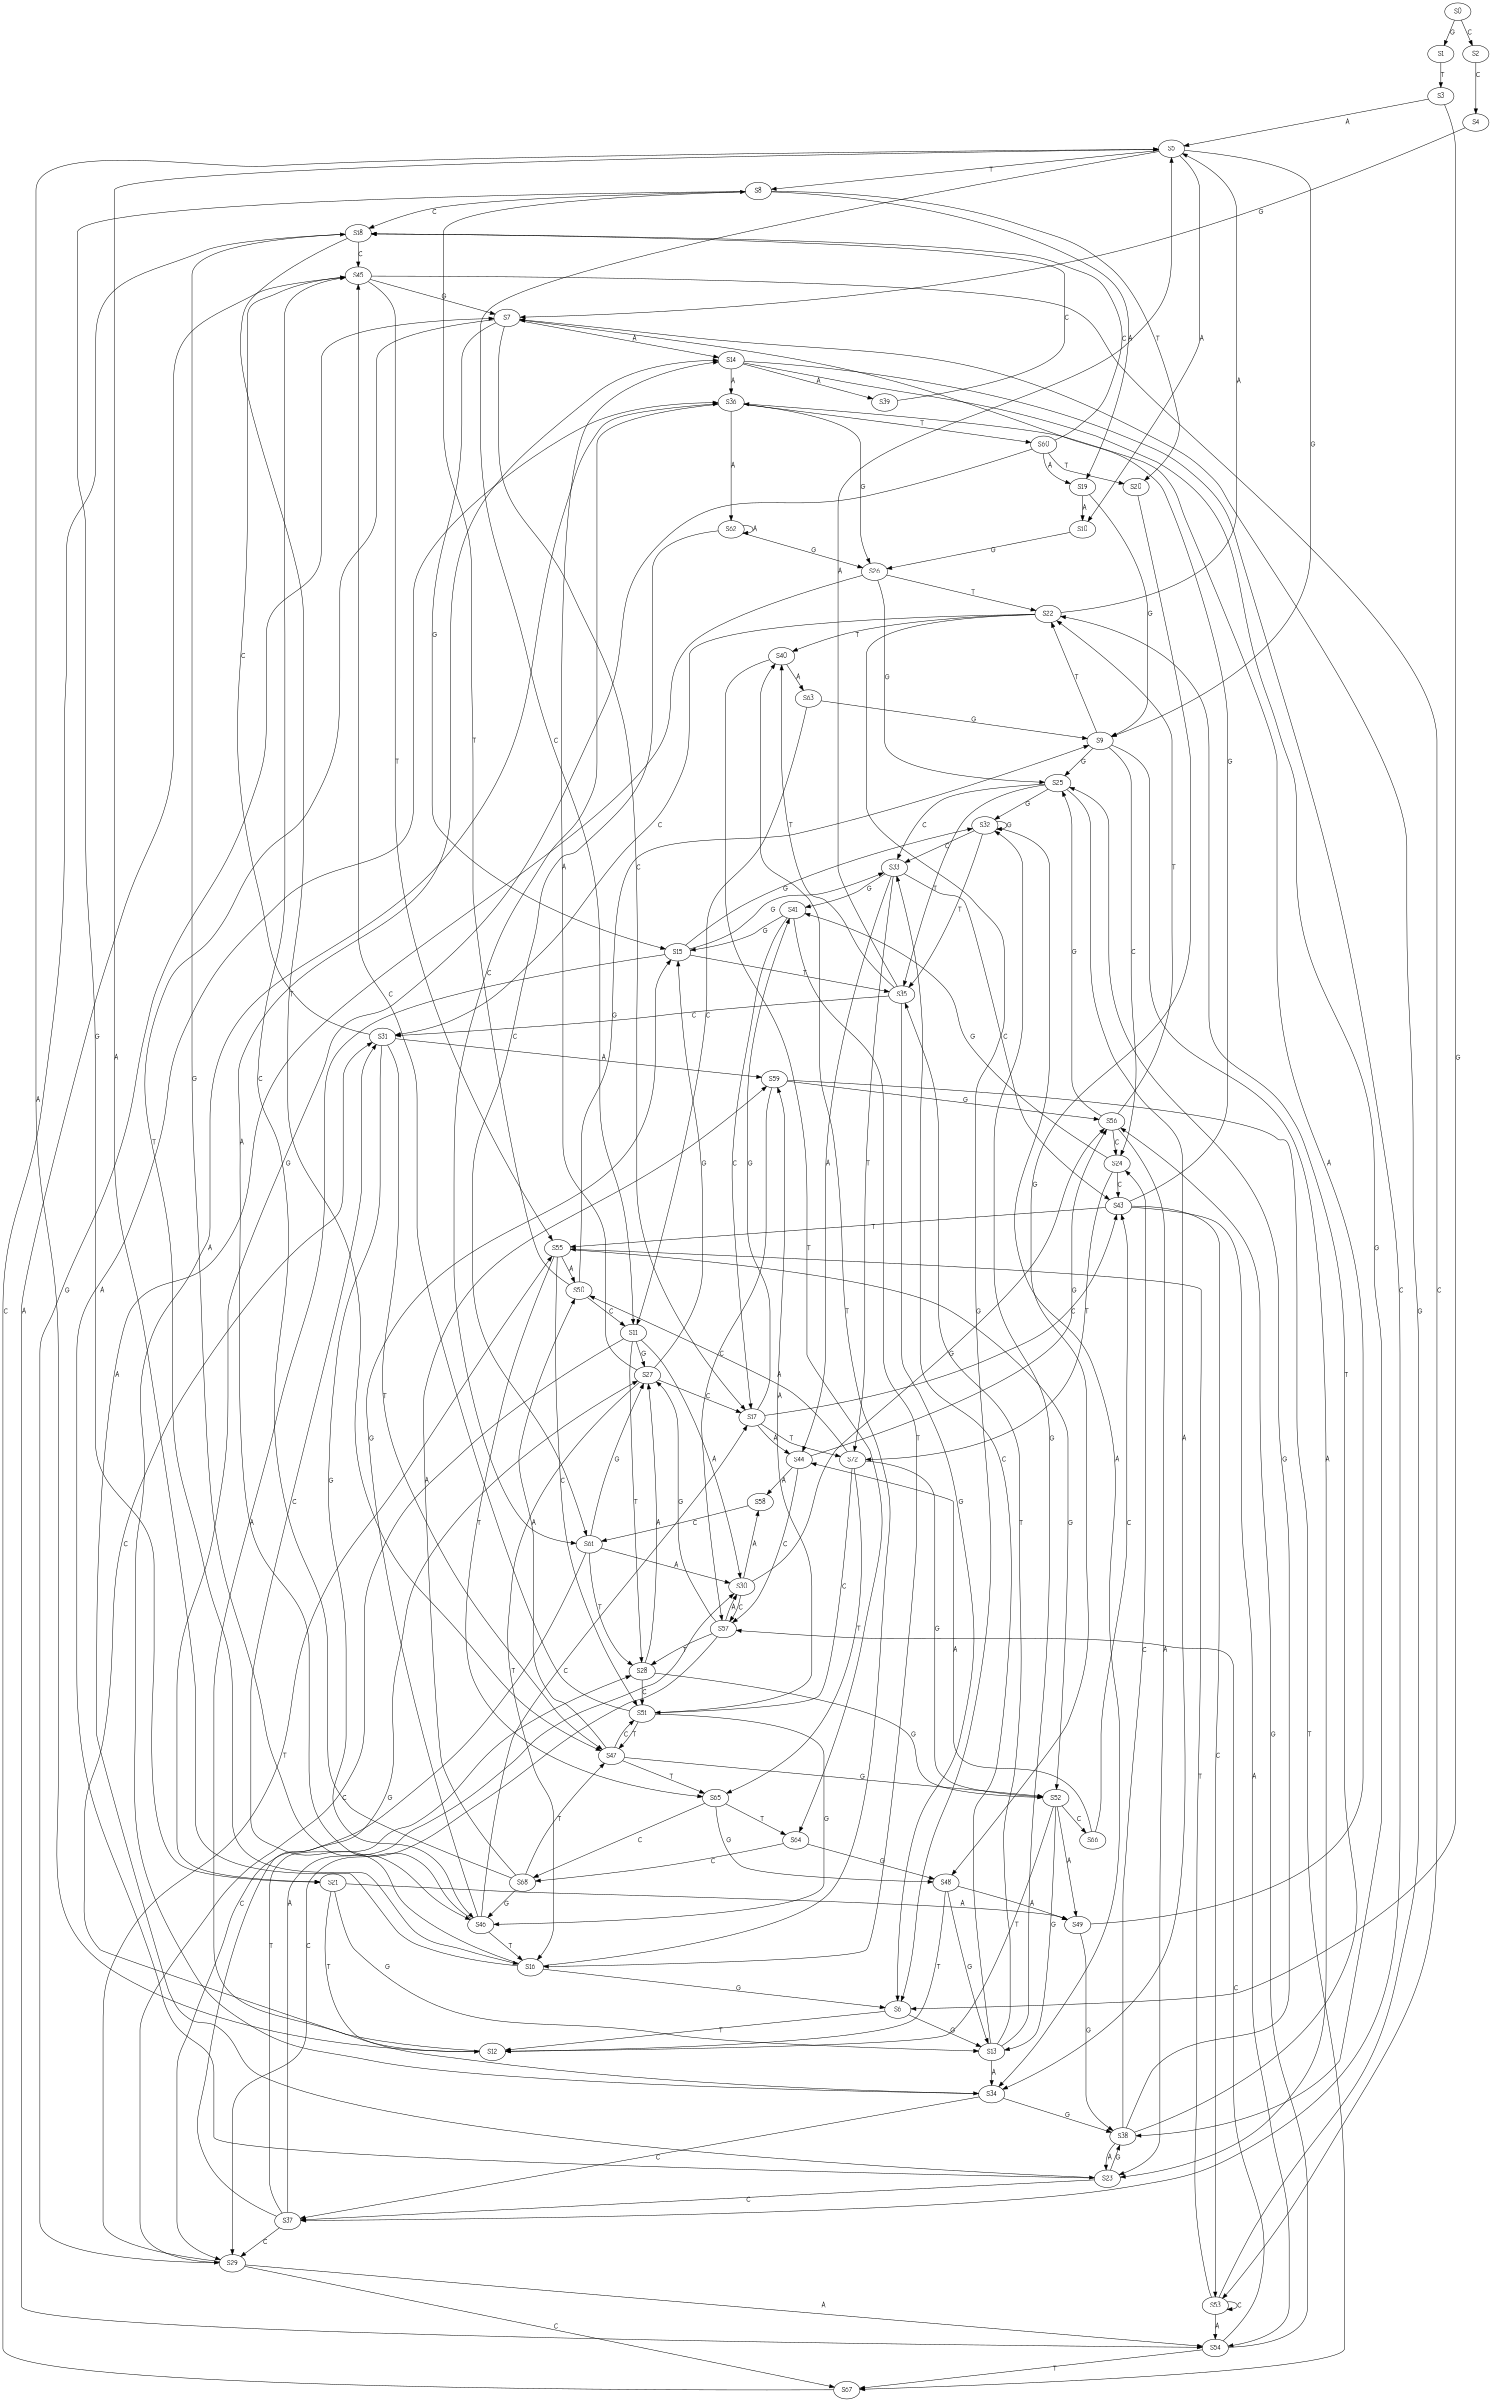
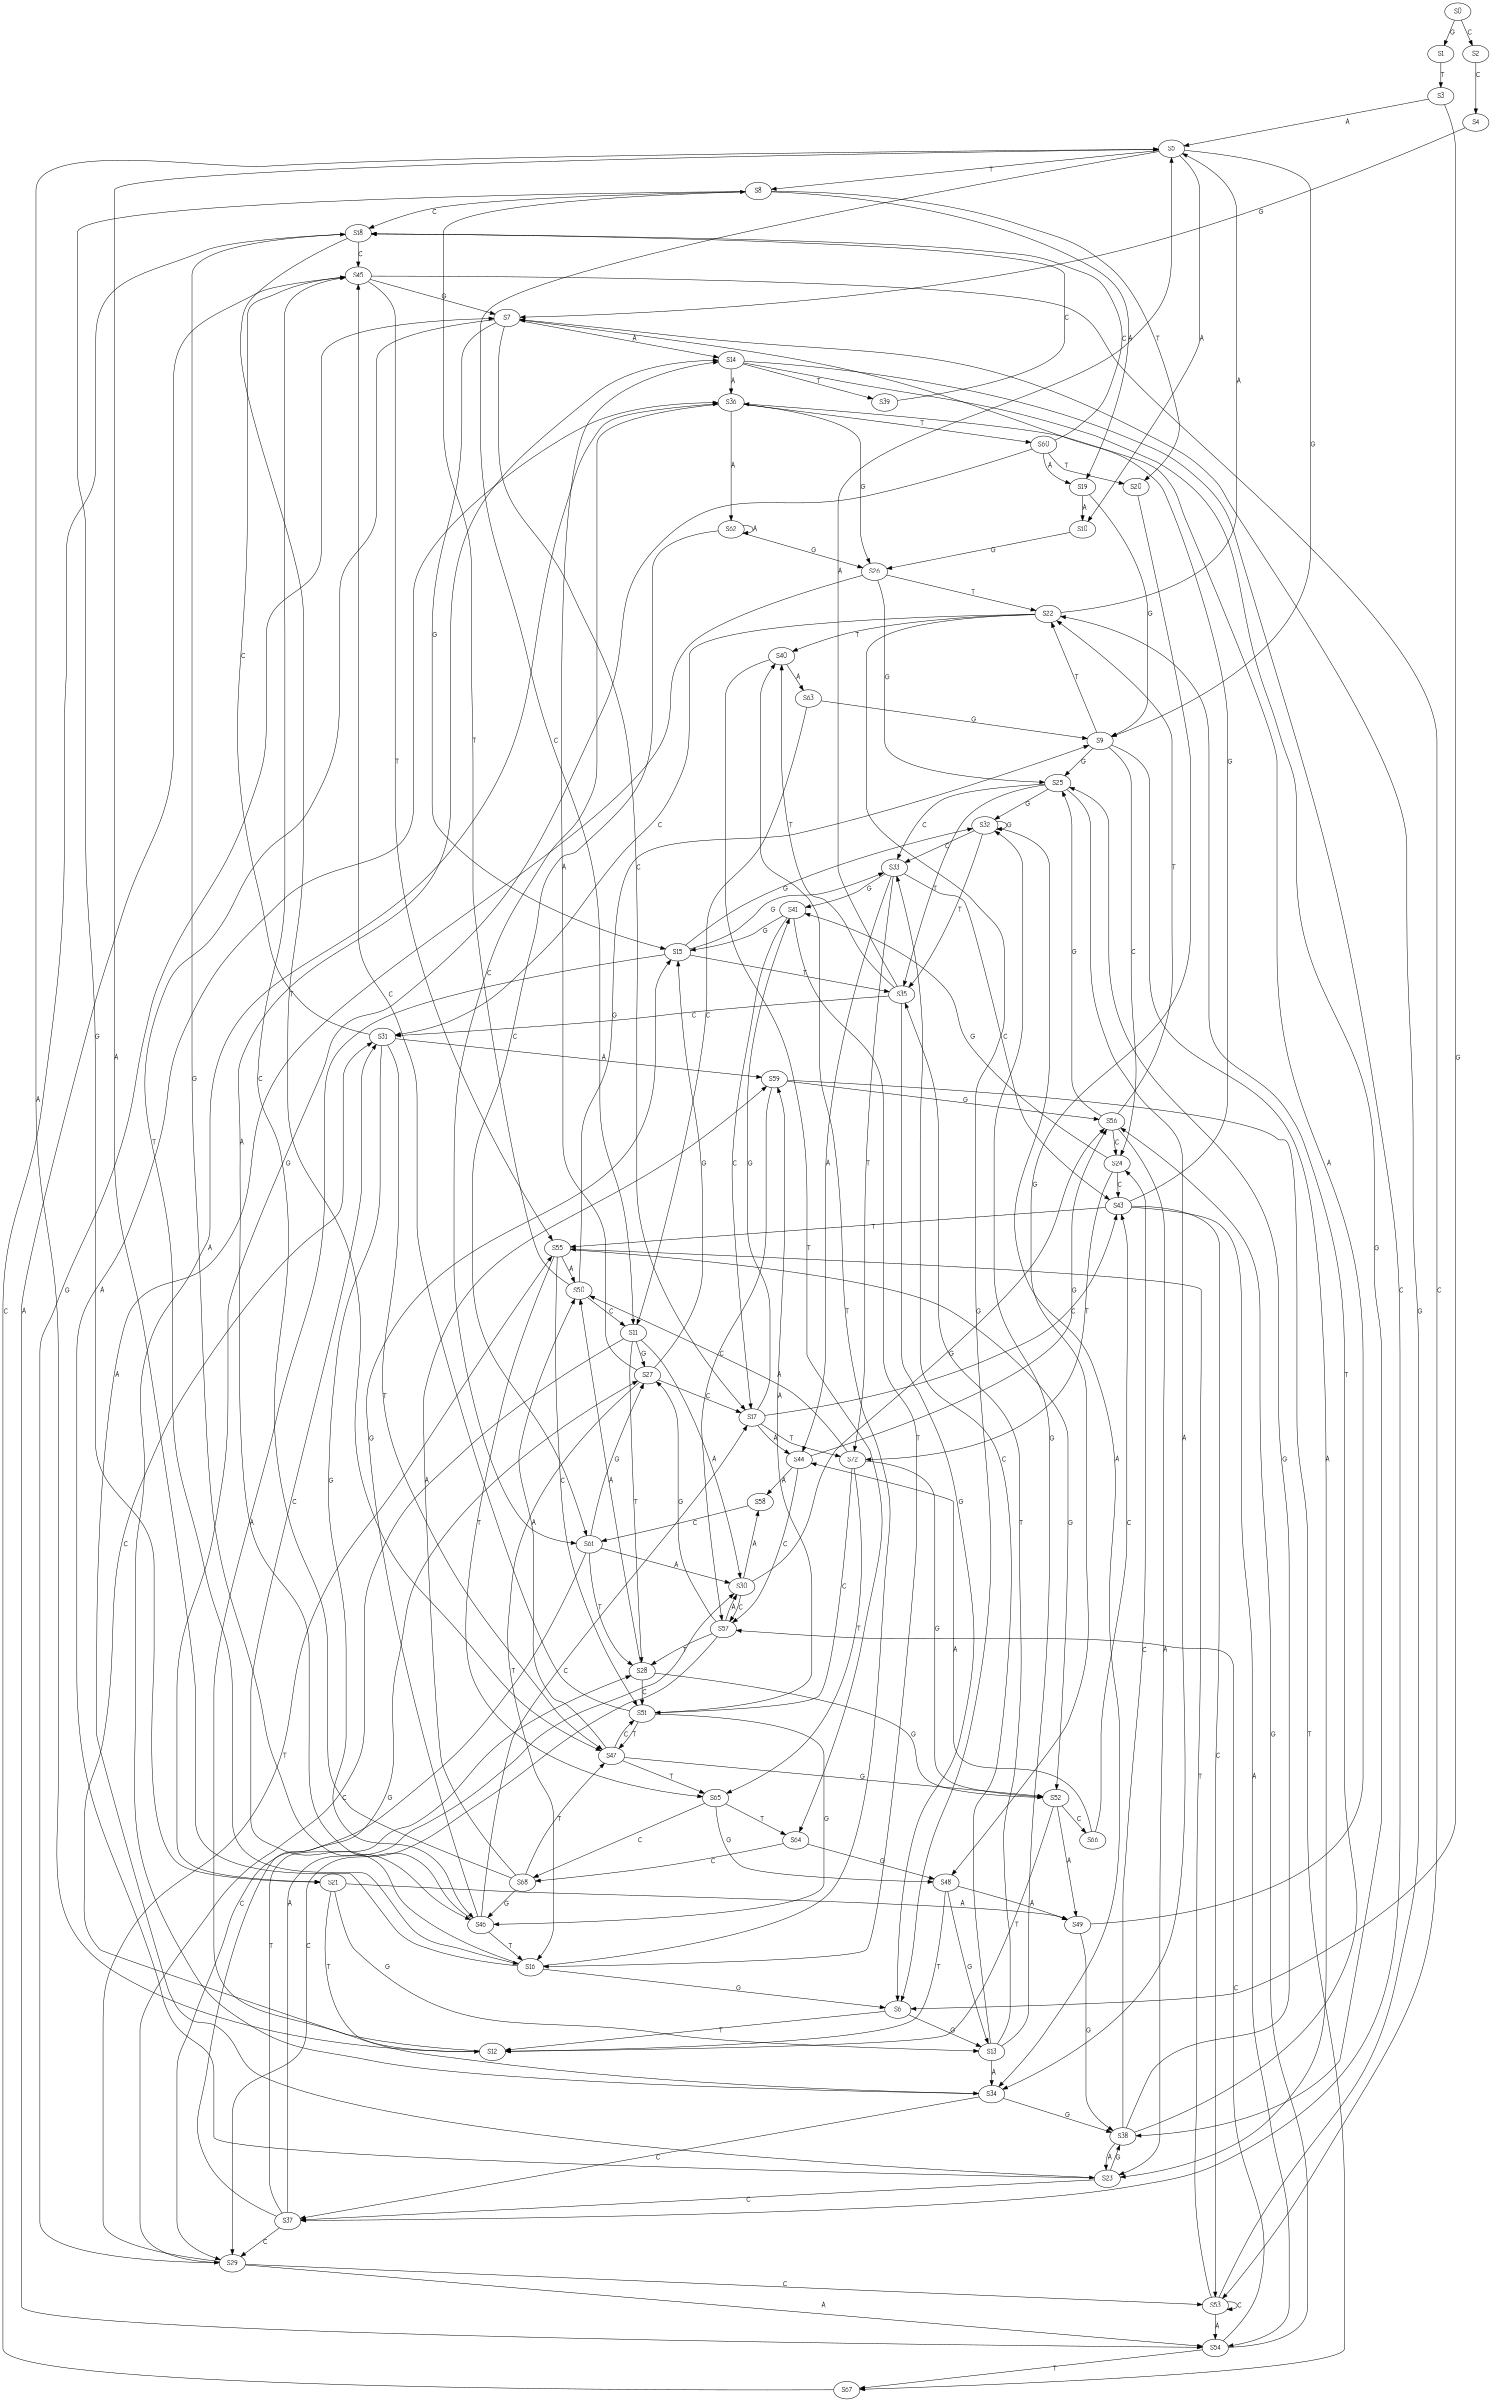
(819, 381) -> (819, 381)
(657, 1533) -> (609, 1484)
(1050, 1937) -> none
(537, 2326) -> (721, 2284)
